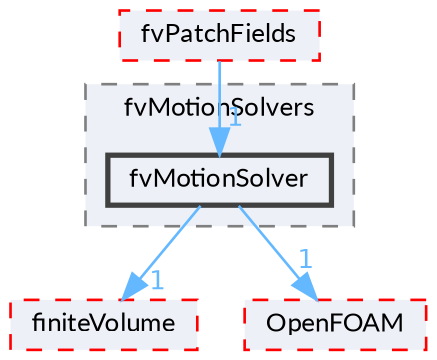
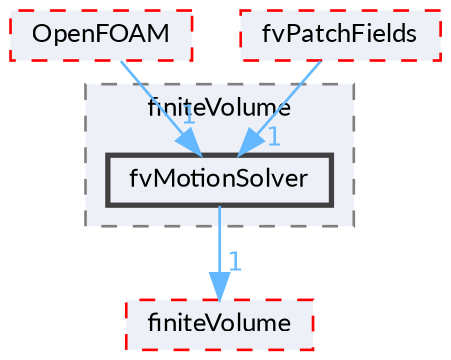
(220, 109) -> (220, 109)
(269, 243) -> (155, 102)
